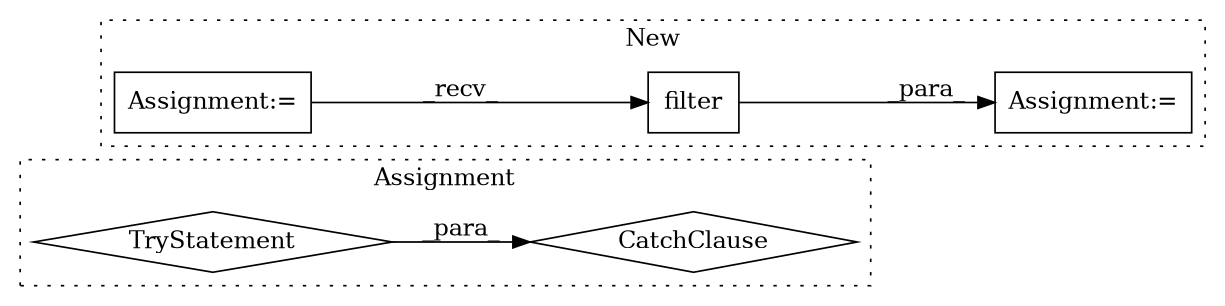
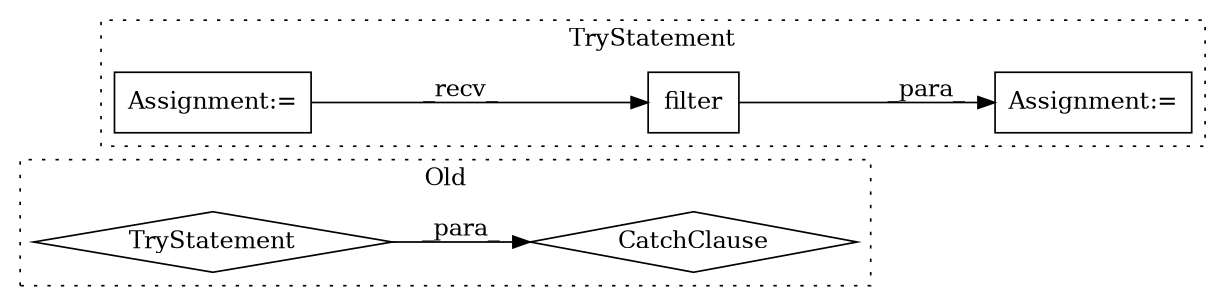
(653, 39) -> (653, 39)
(445, 179) -> (445, 179)
